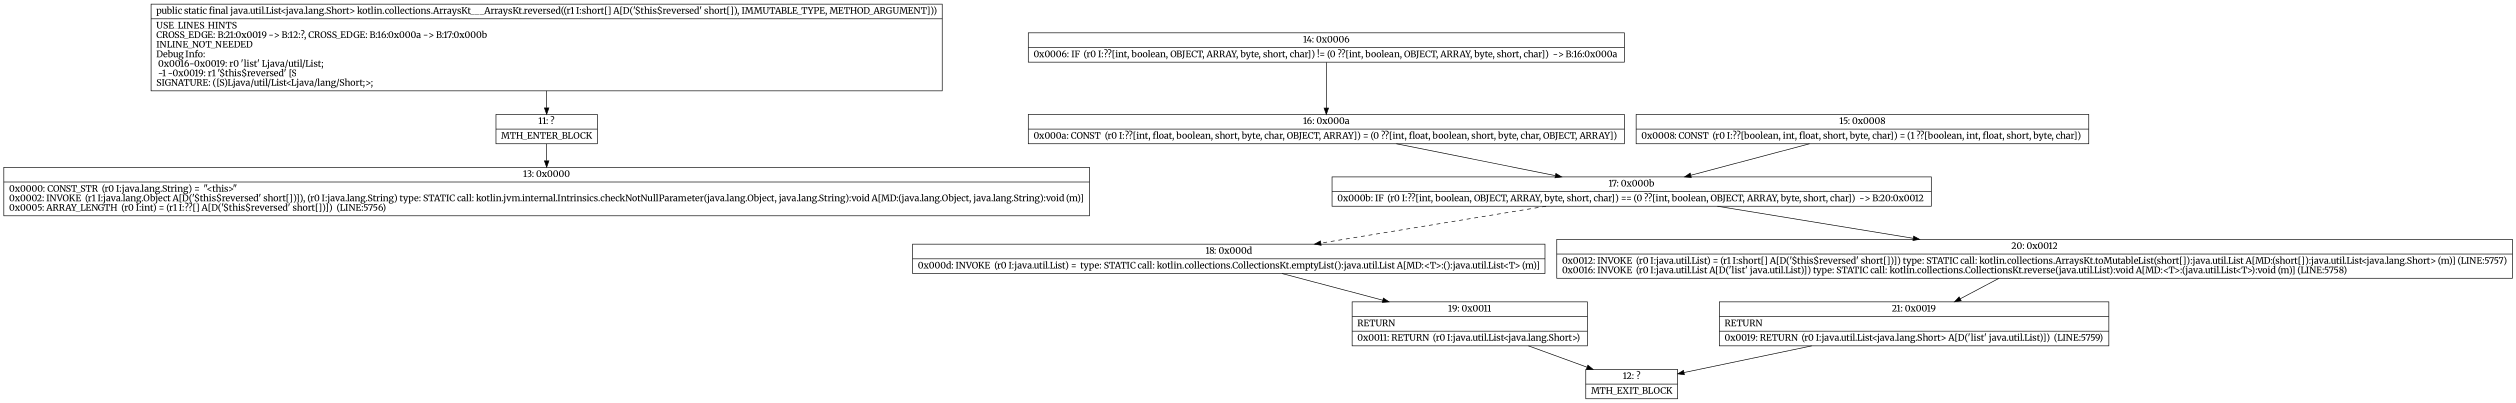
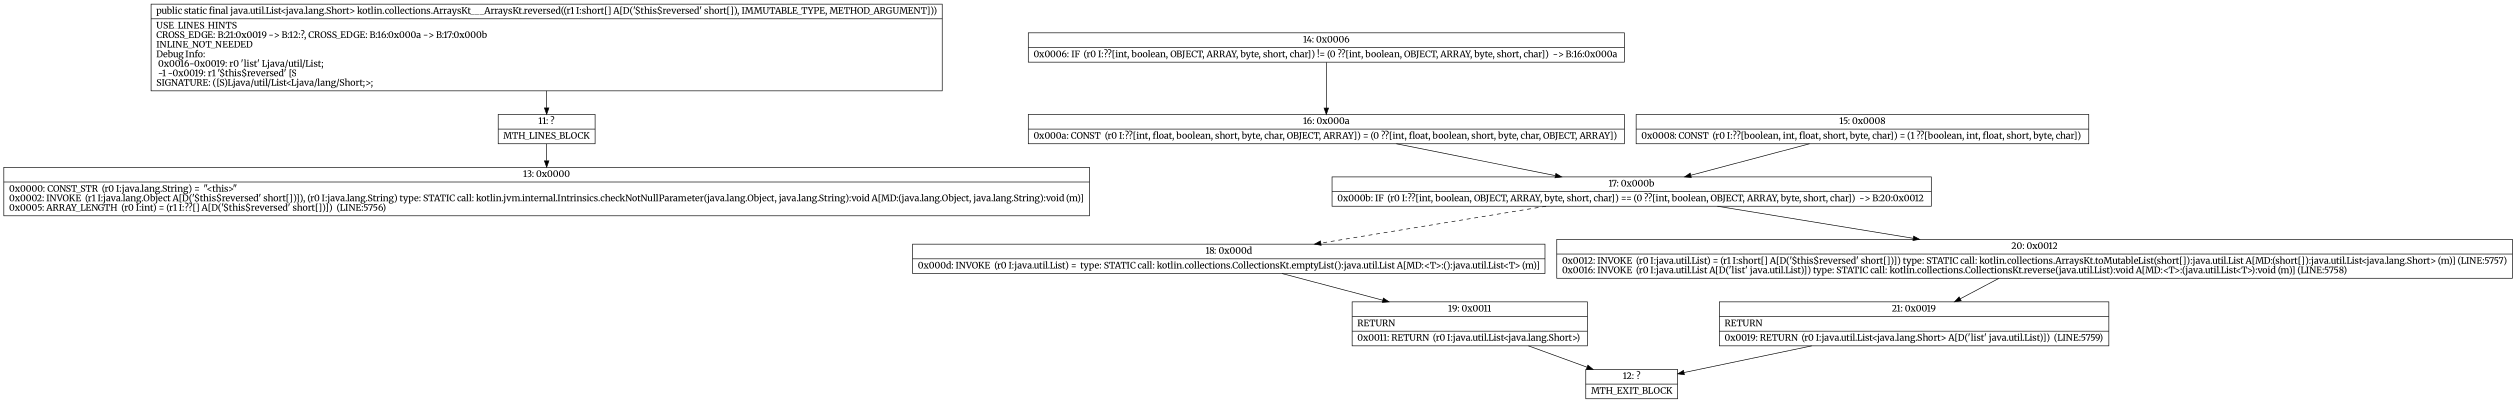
(547, 136) -> (547, 136)
